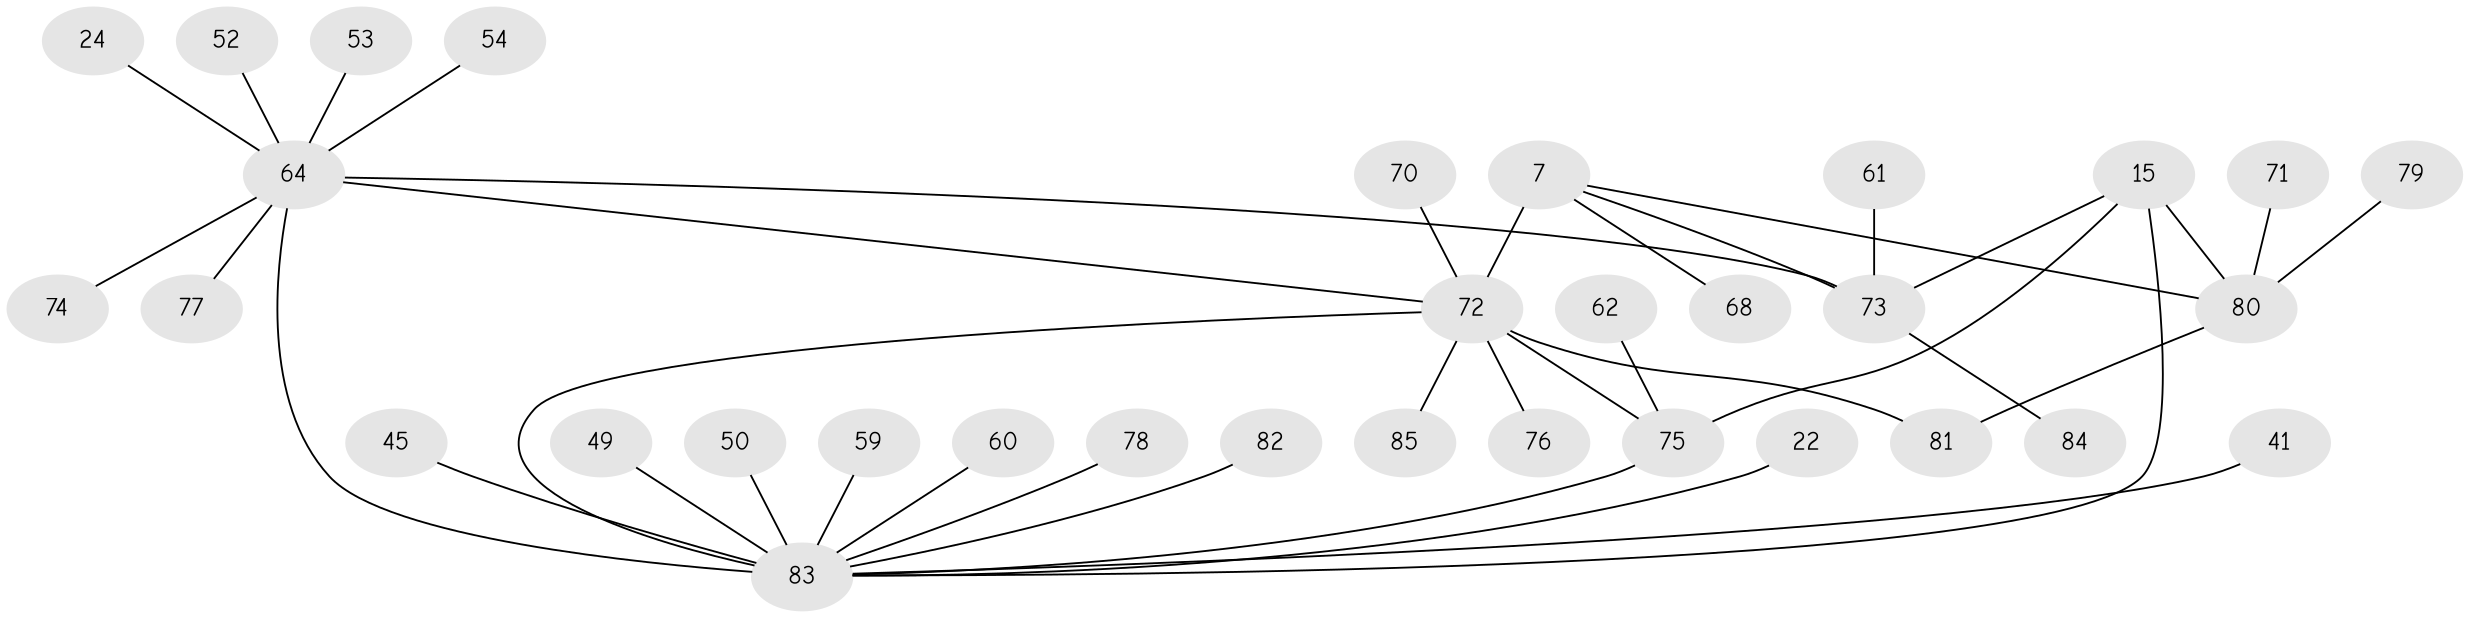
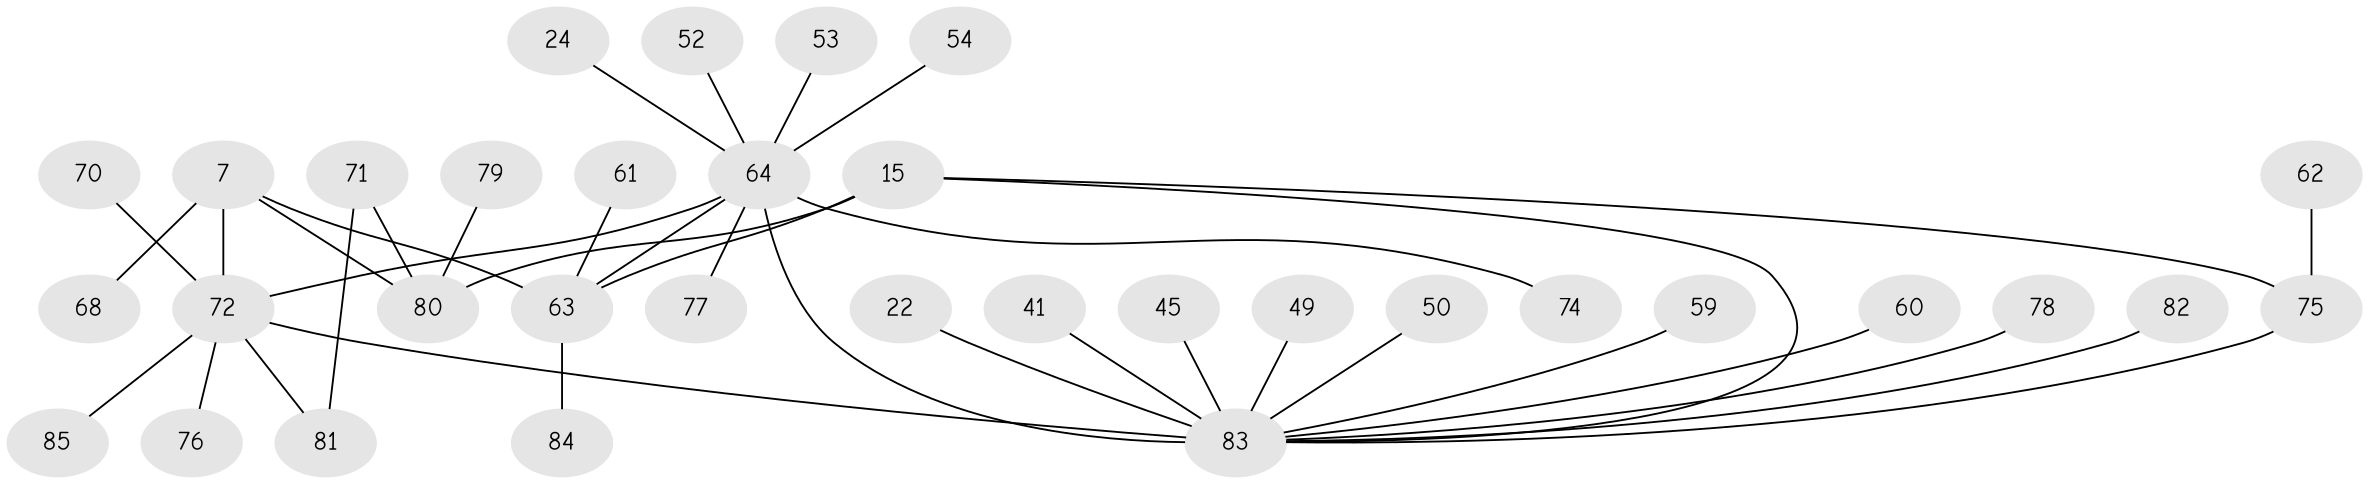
(1874, 309) -> (562, 309)
(2092, 374) -> (342, 309)
(1573, 376) -> none
